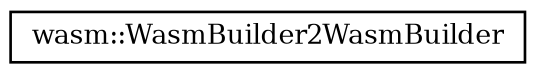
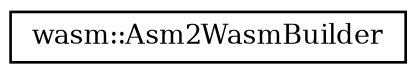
(268, 37) -> (208, 37)
